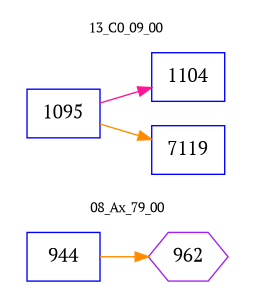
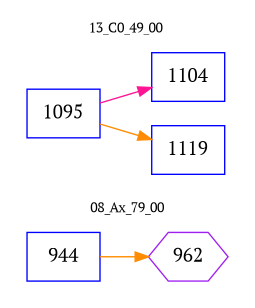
(126, 29) -> (126, 29)
(188, 150) -> (188, 150)
